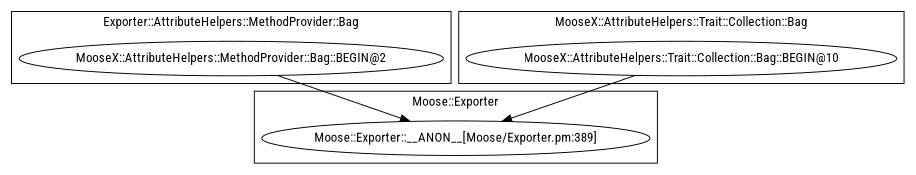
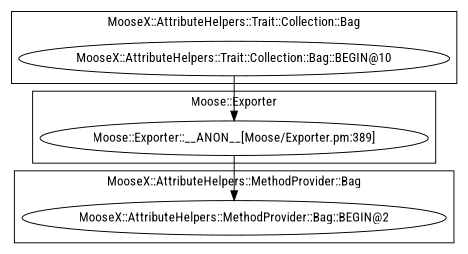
(231, 23) -> (234, 182)
(342, 98) -> (234, 177)
